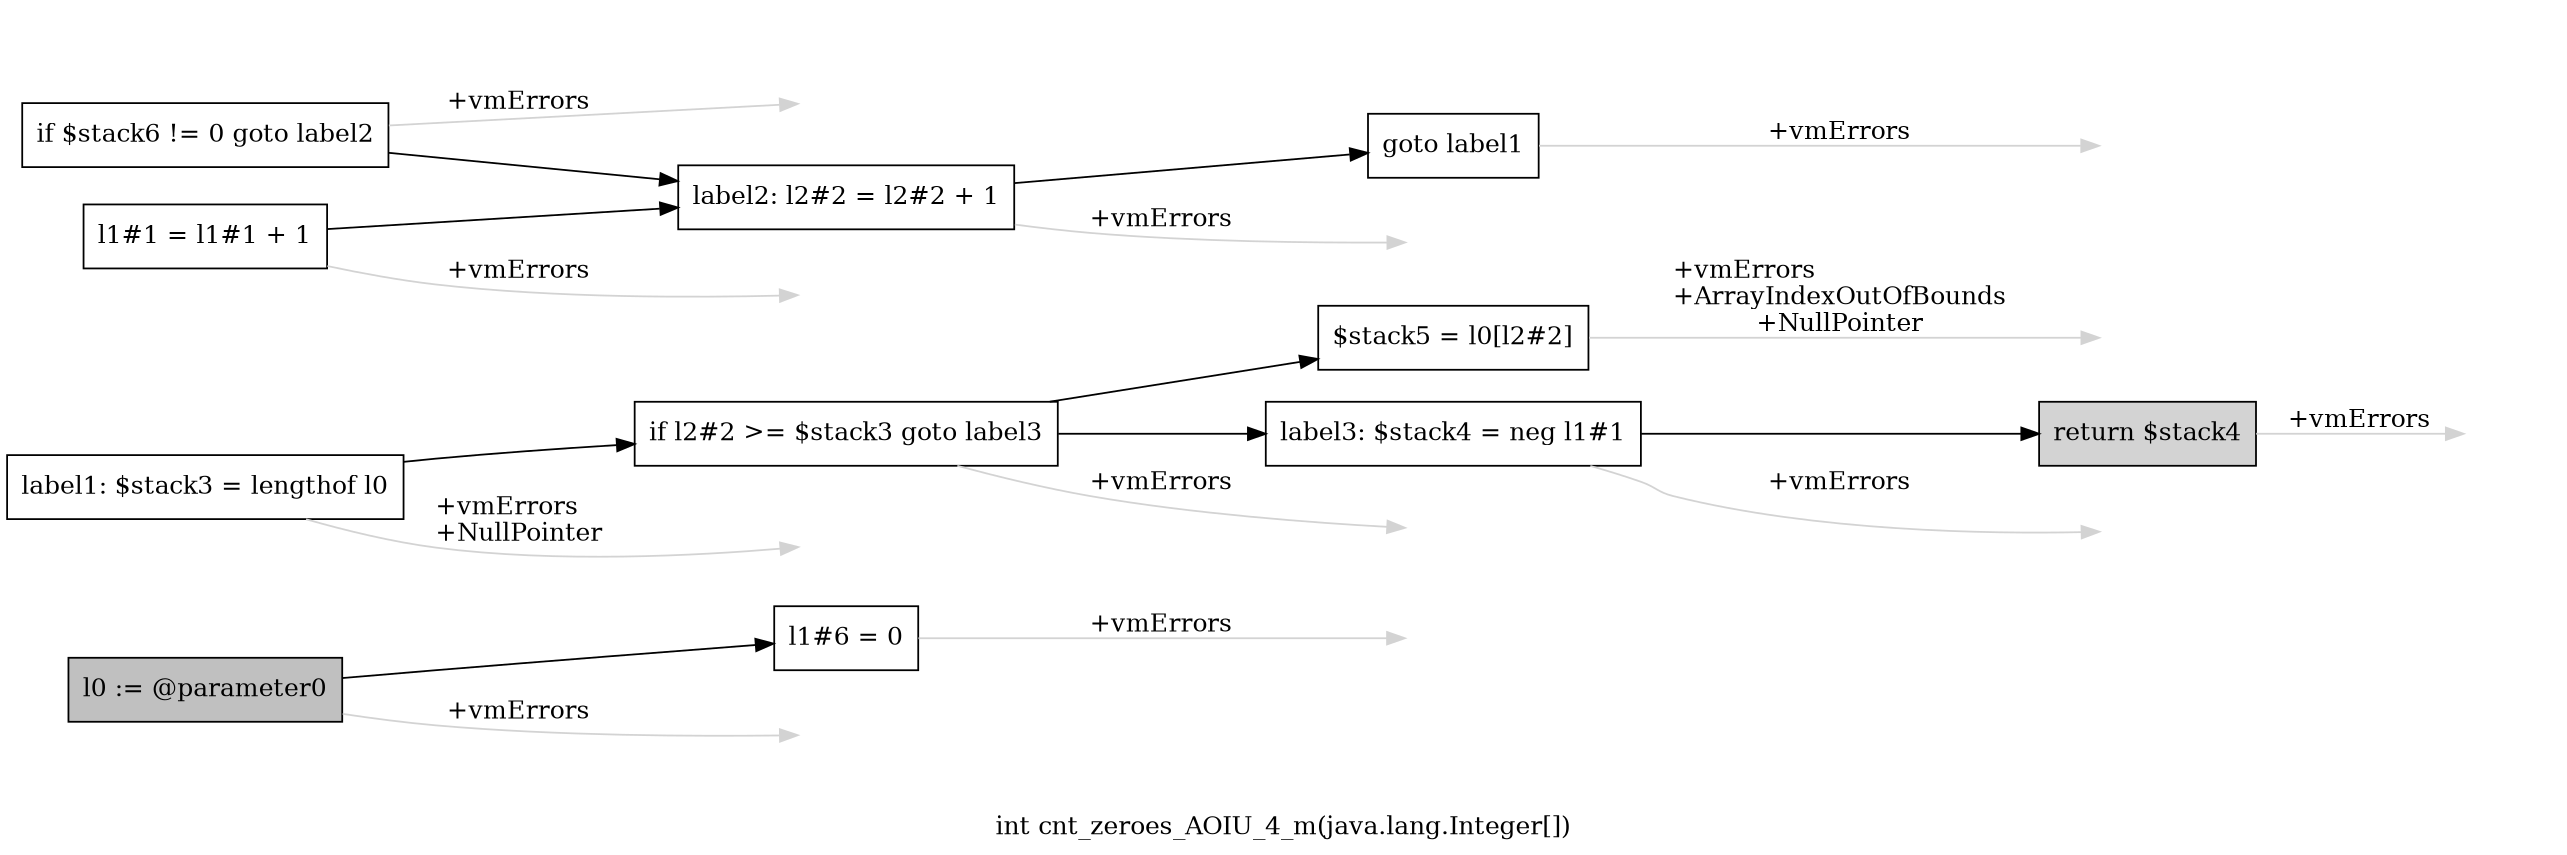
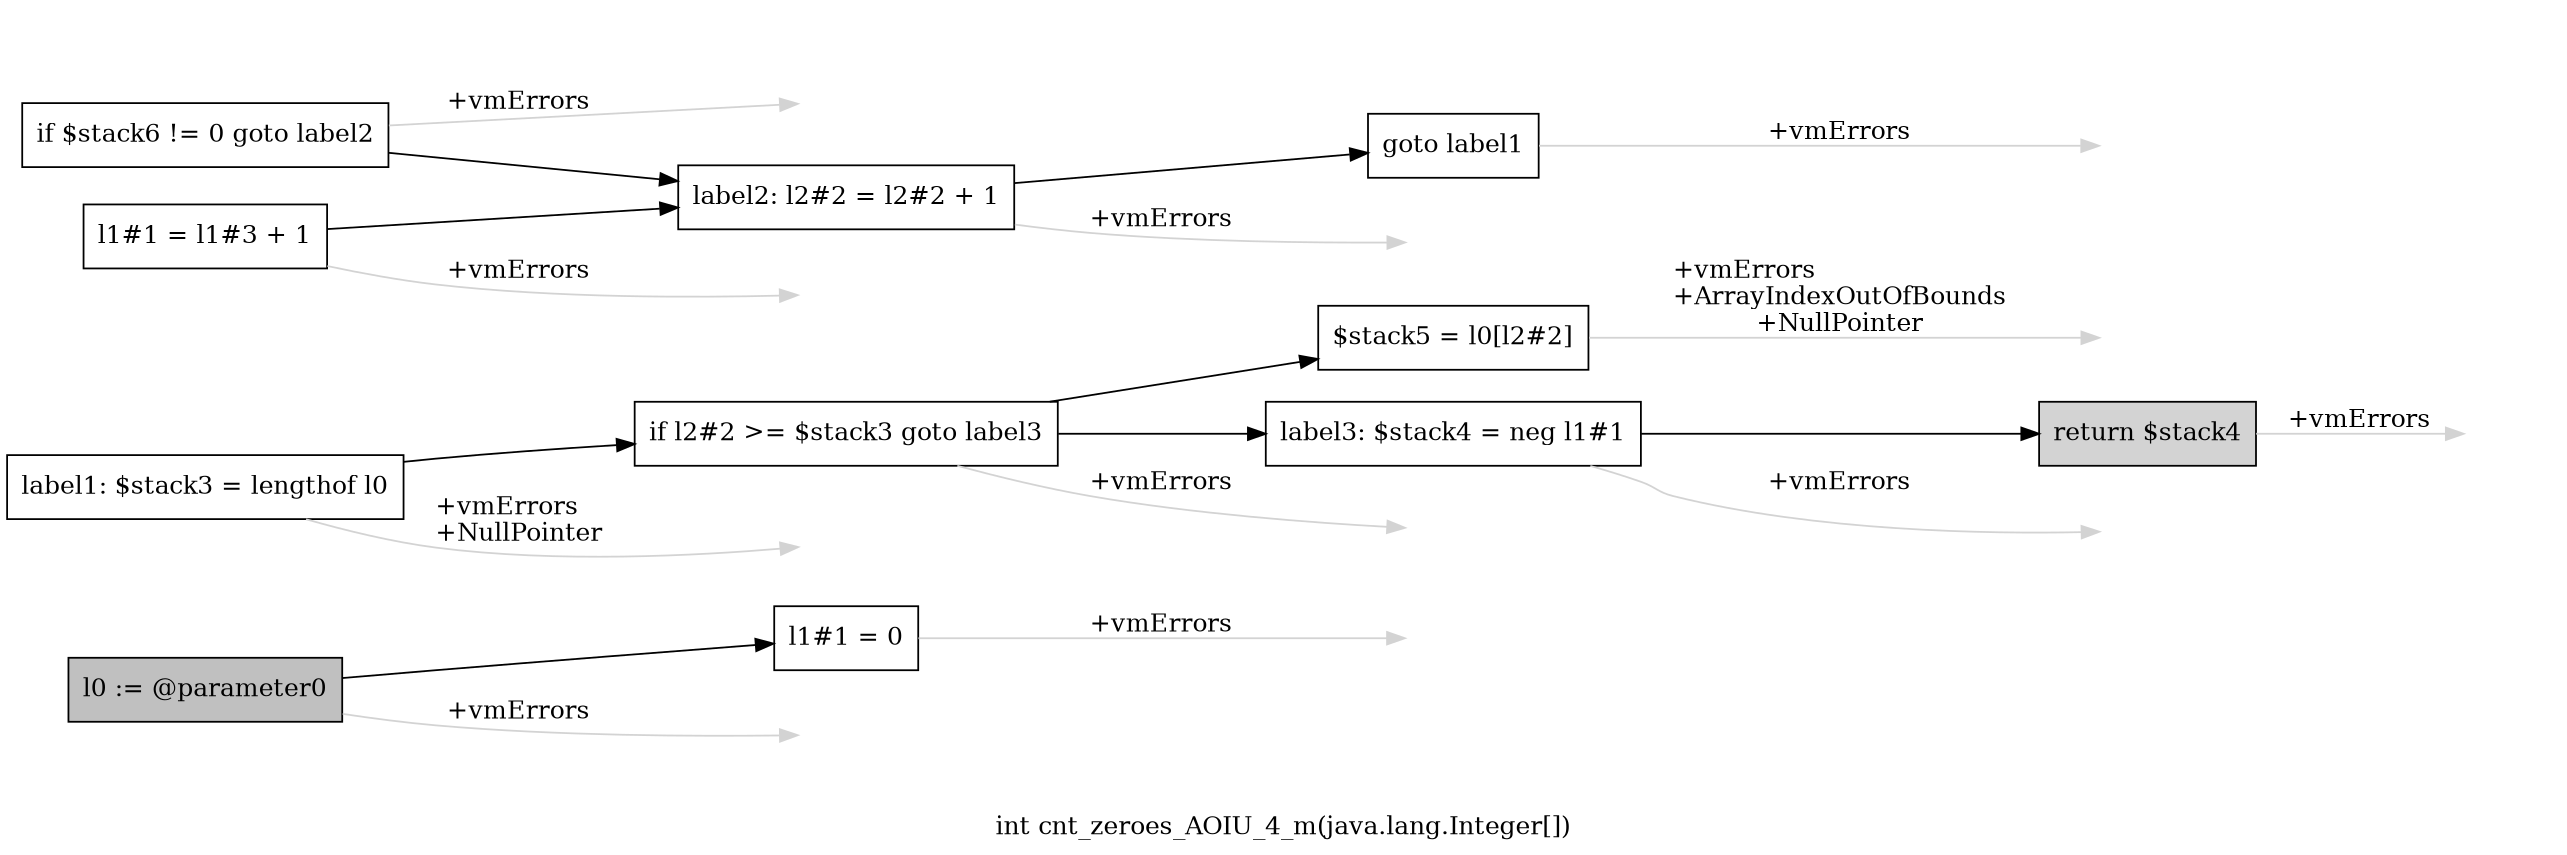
(205, 236) -> (205, 236)
(846, 638) -> (846, 638)
